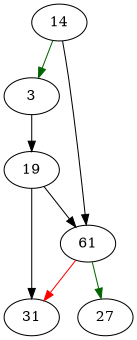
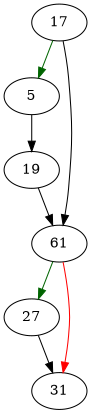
(59, 23) -> (59, 23)
(32, 96) -> (32, 96)
(32, 238) -> (44, 349)
